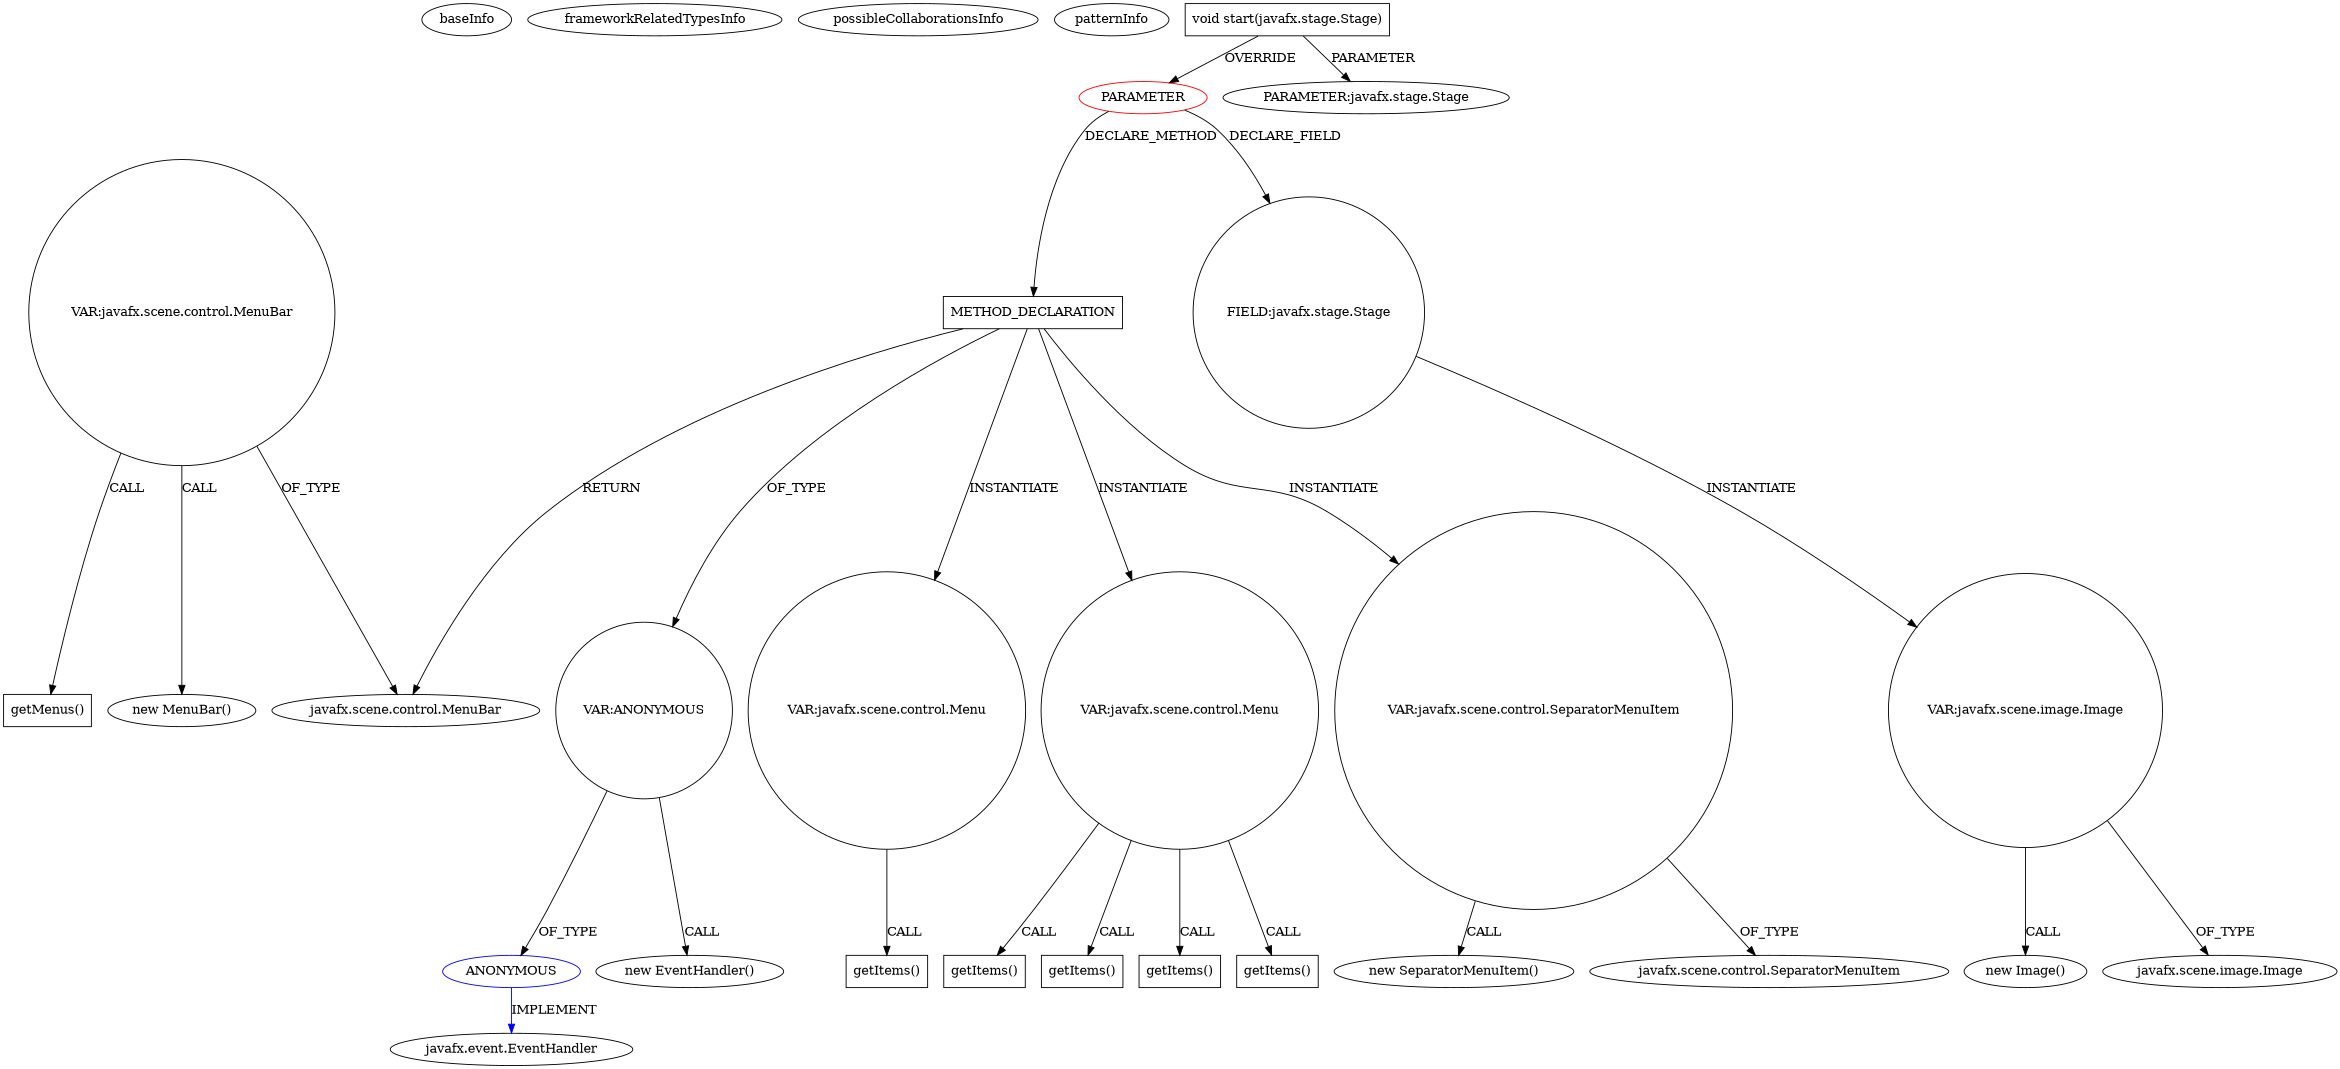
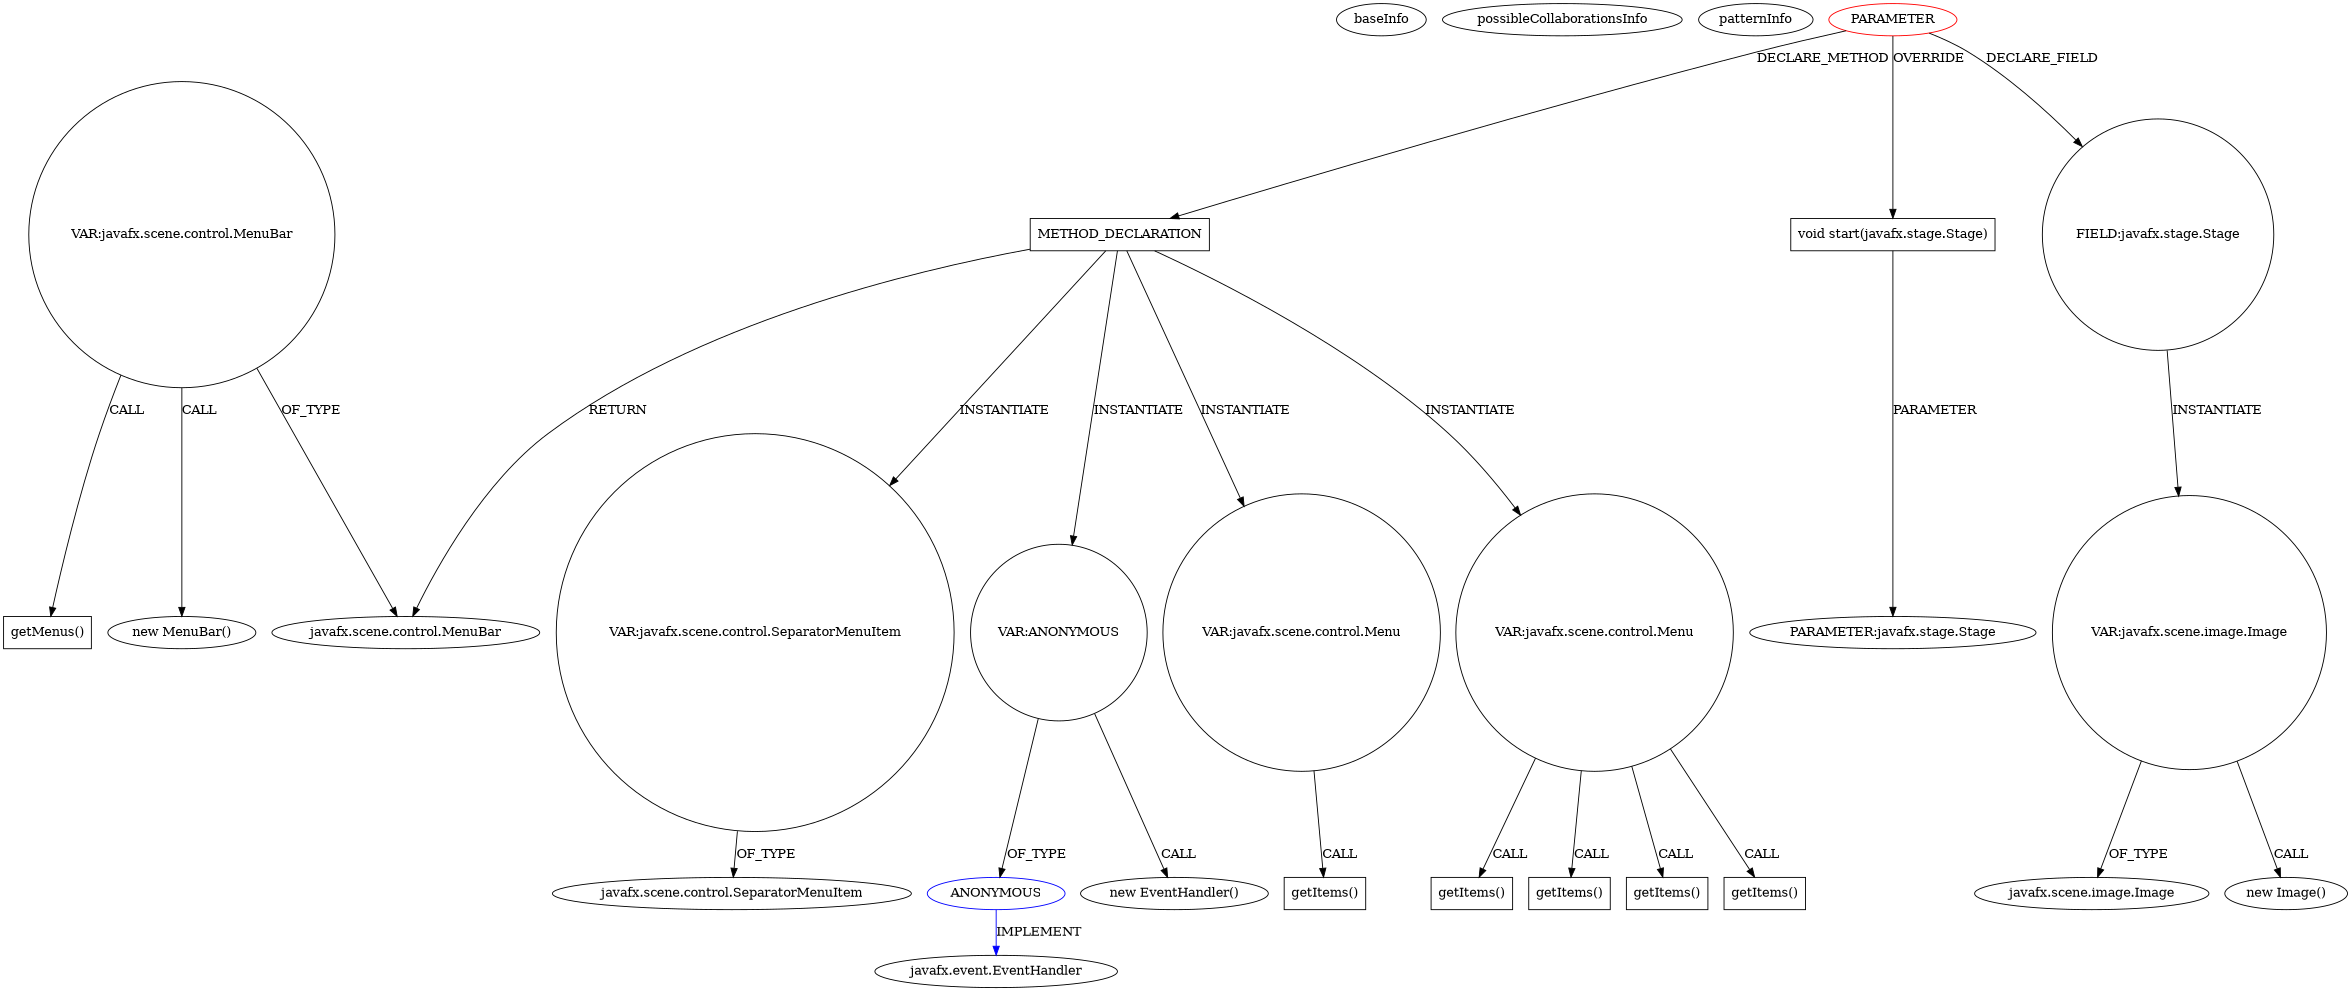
(655, 20) -> none
(1218, 57) -> (1893, 122)
(797, 489) -> (1139, 411)
(1454, 971) -> none
